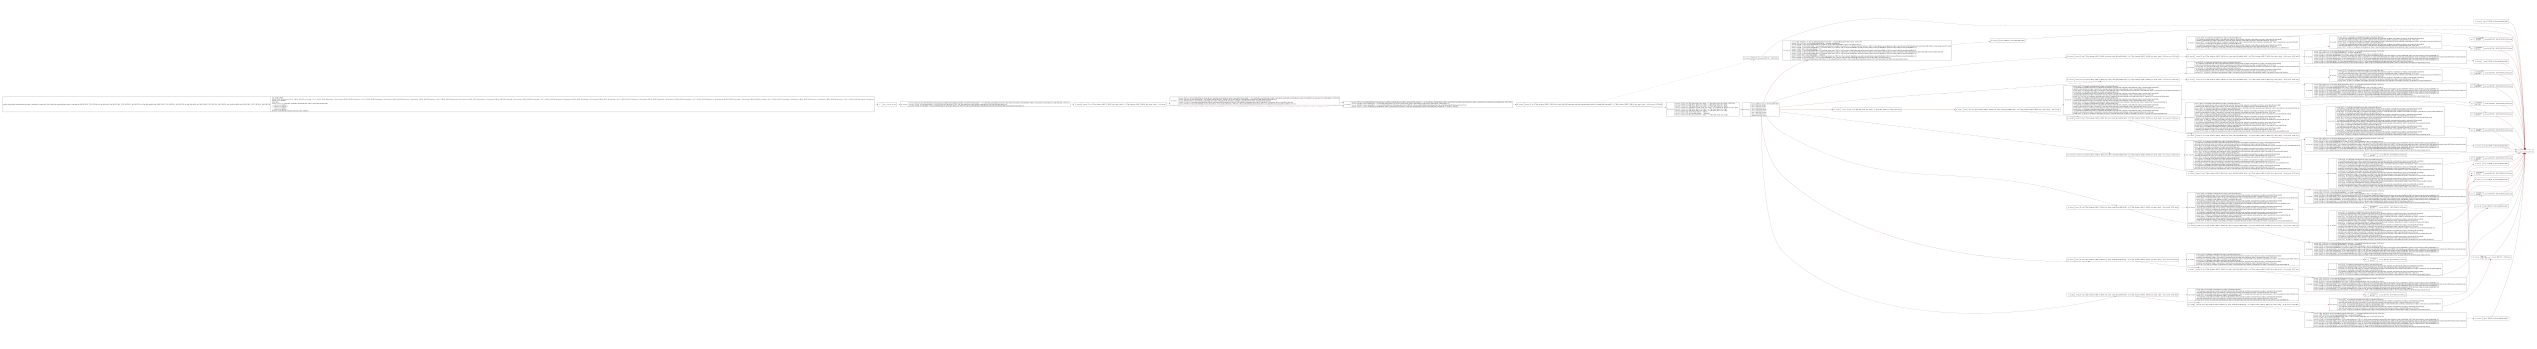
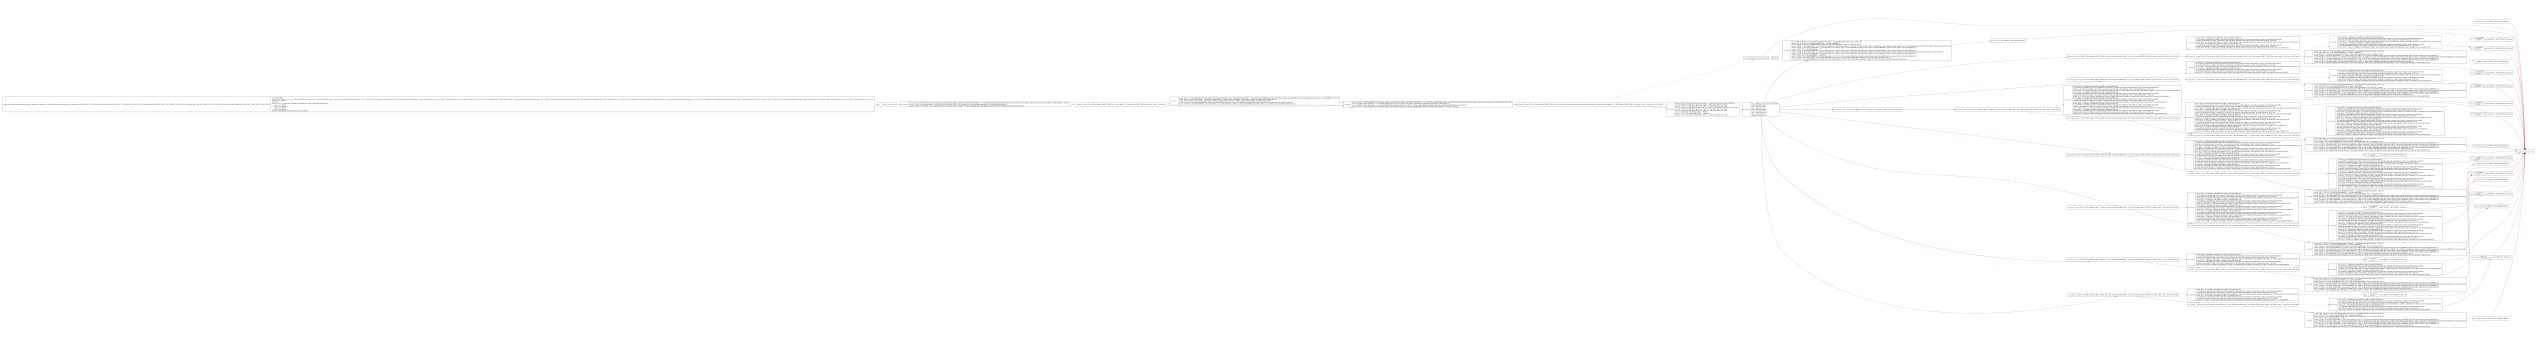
(2491, 130) -> none
